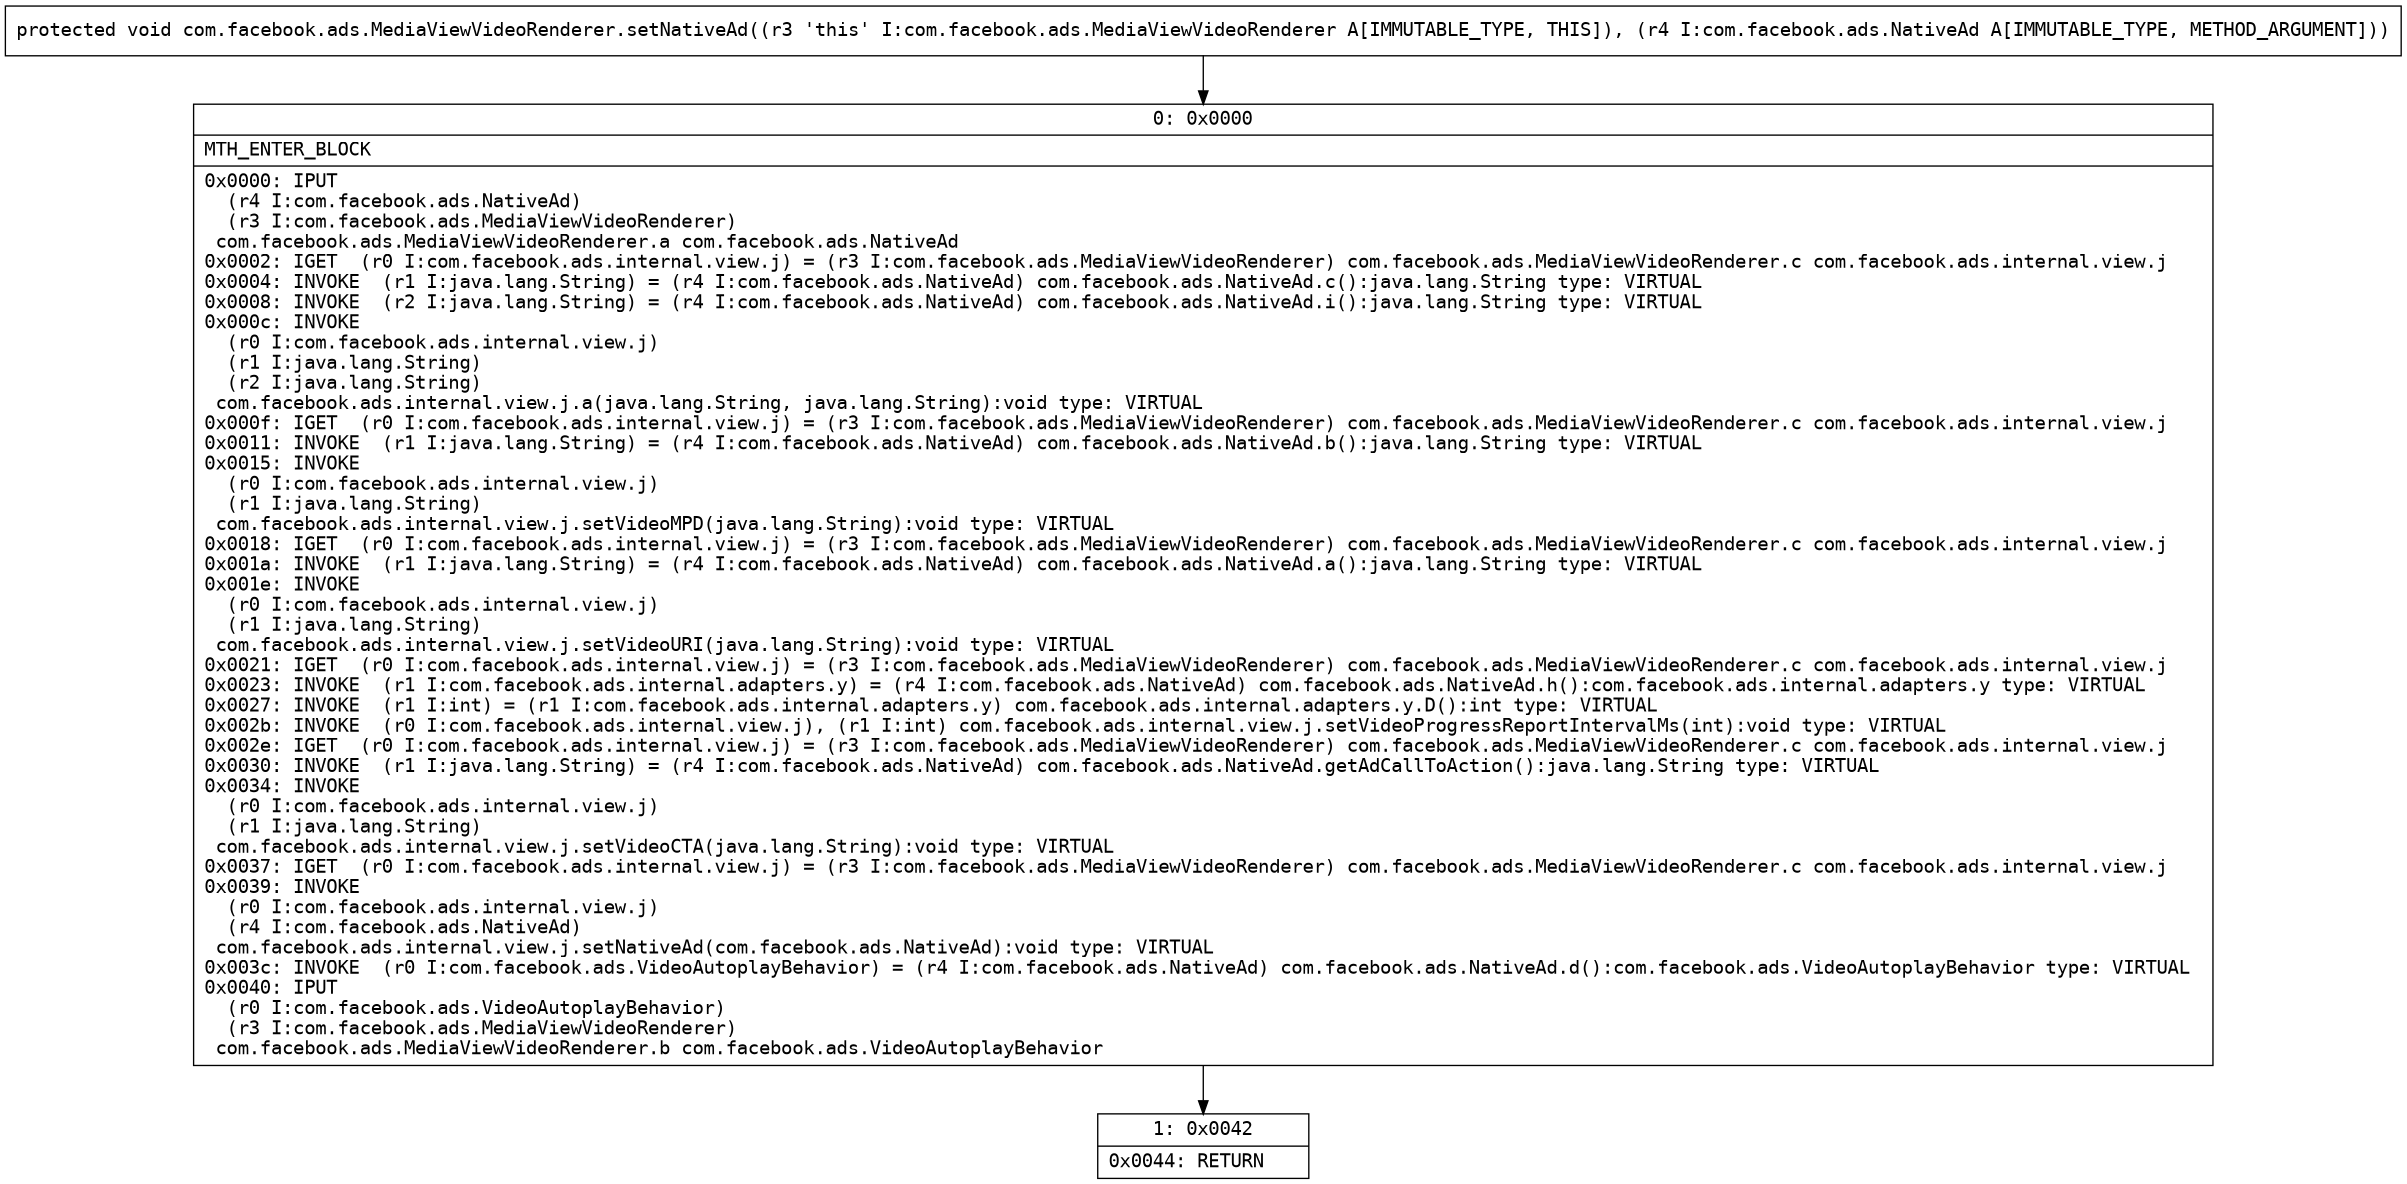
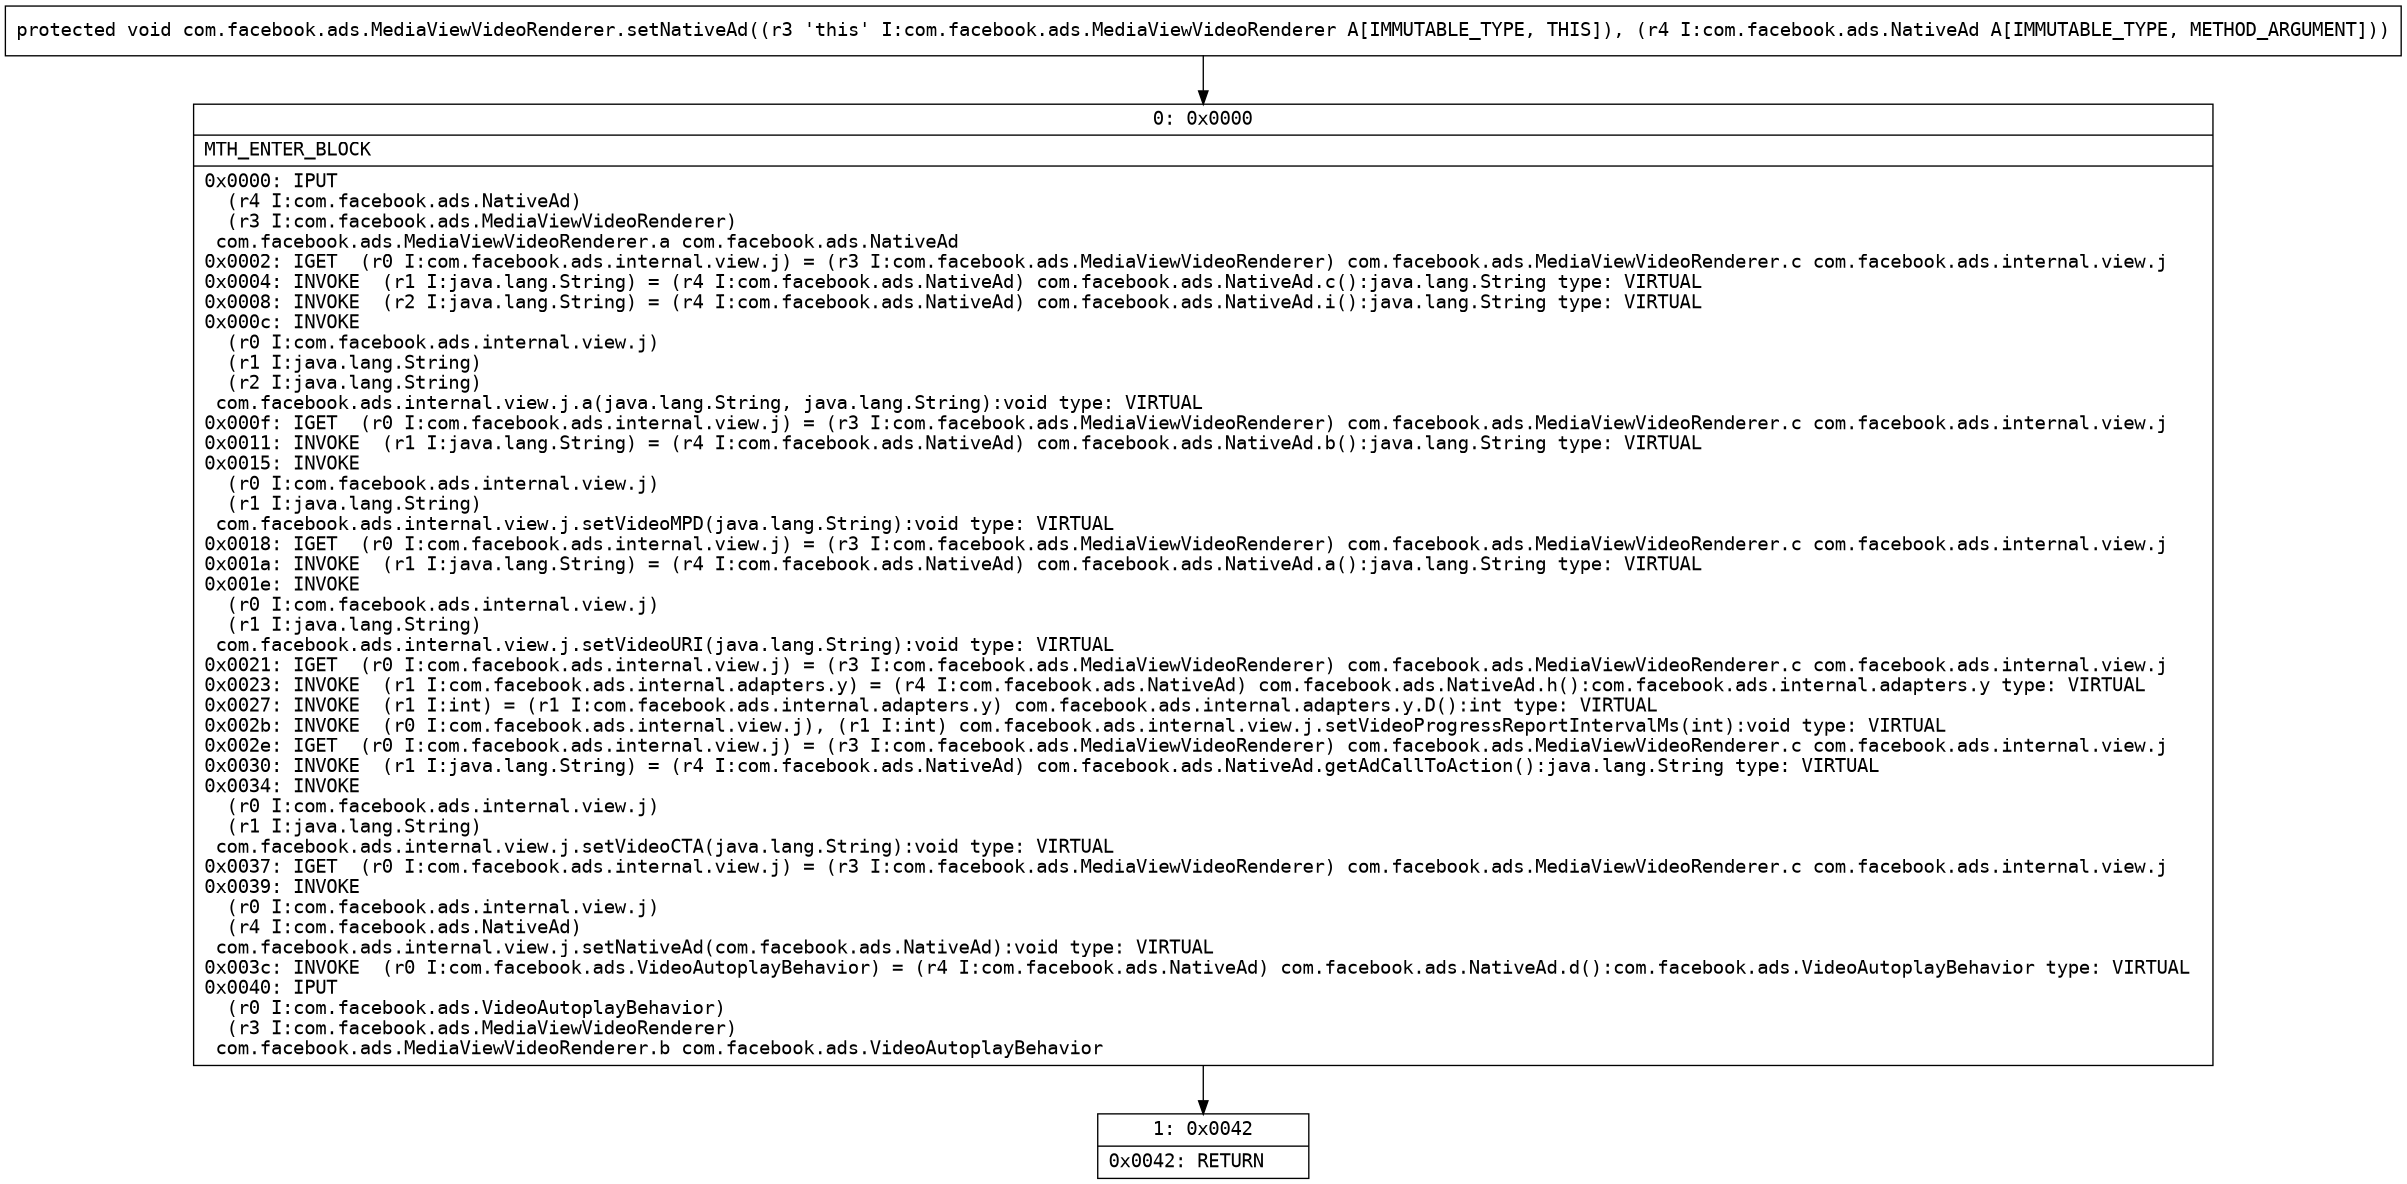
(1203, 1162) -> (1203, 1162)
